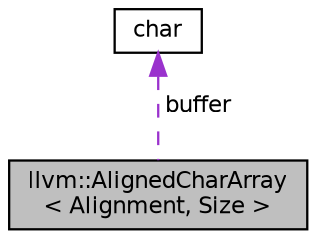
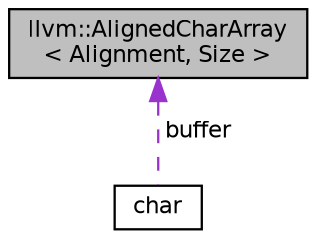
(158, 118) -> (158, 144)
